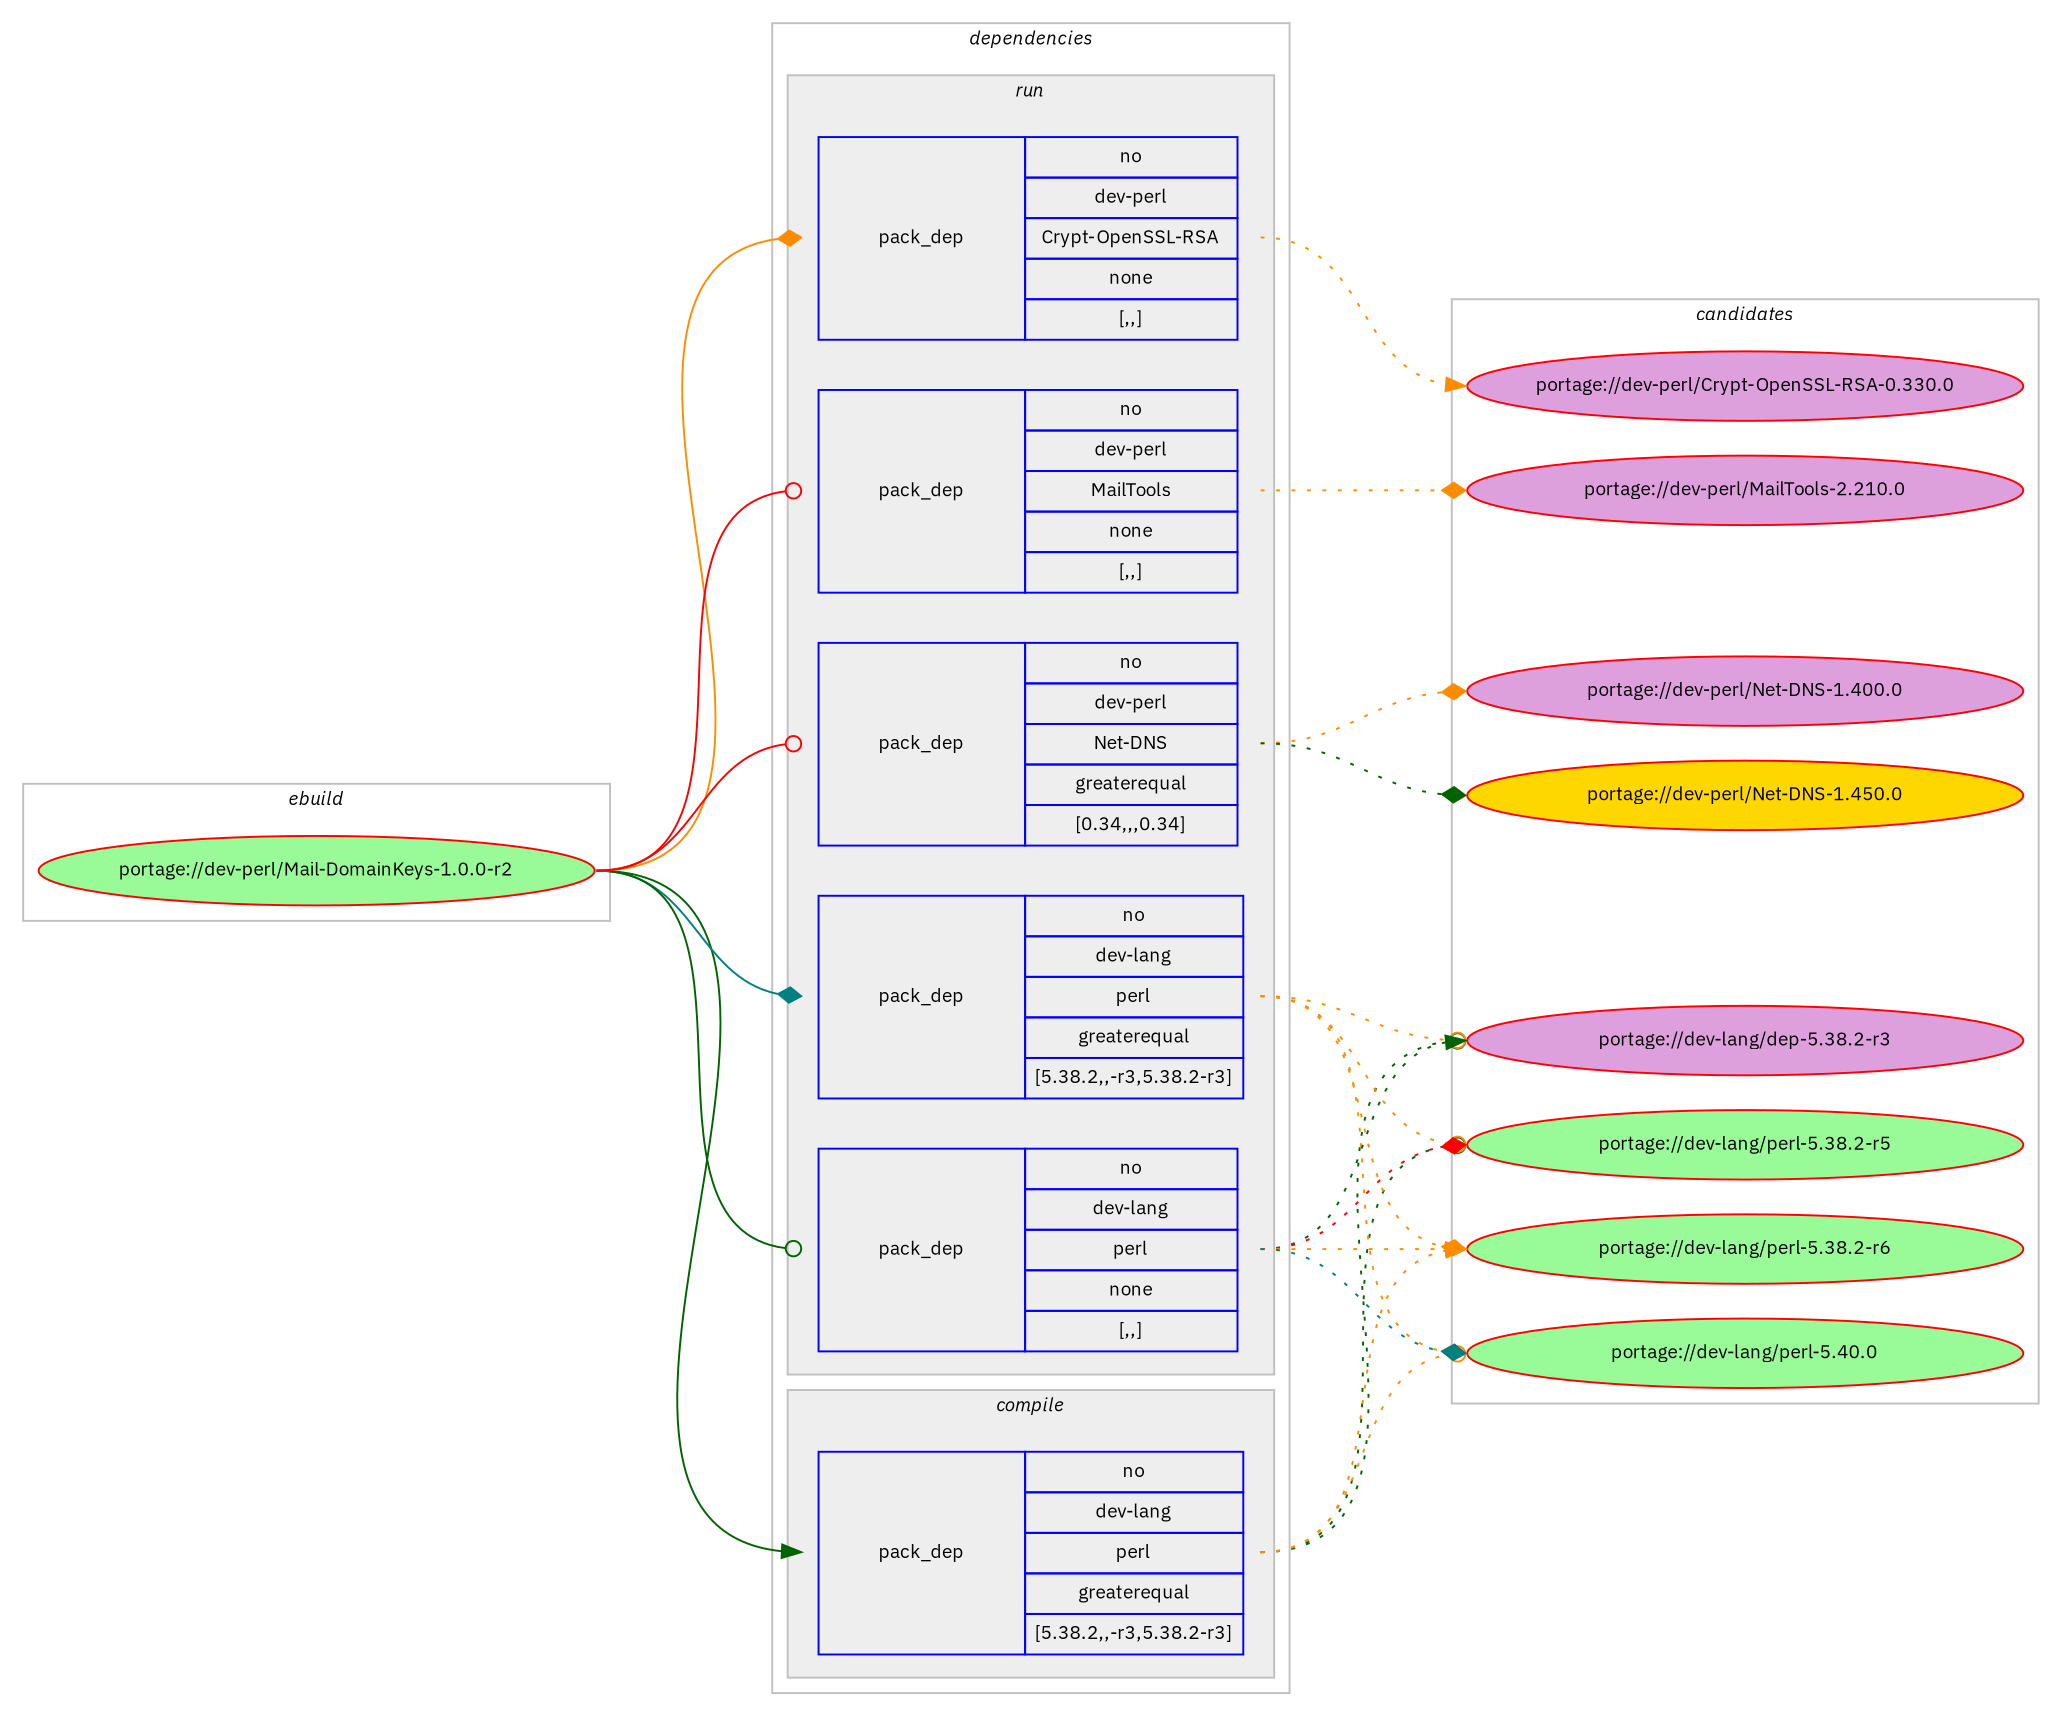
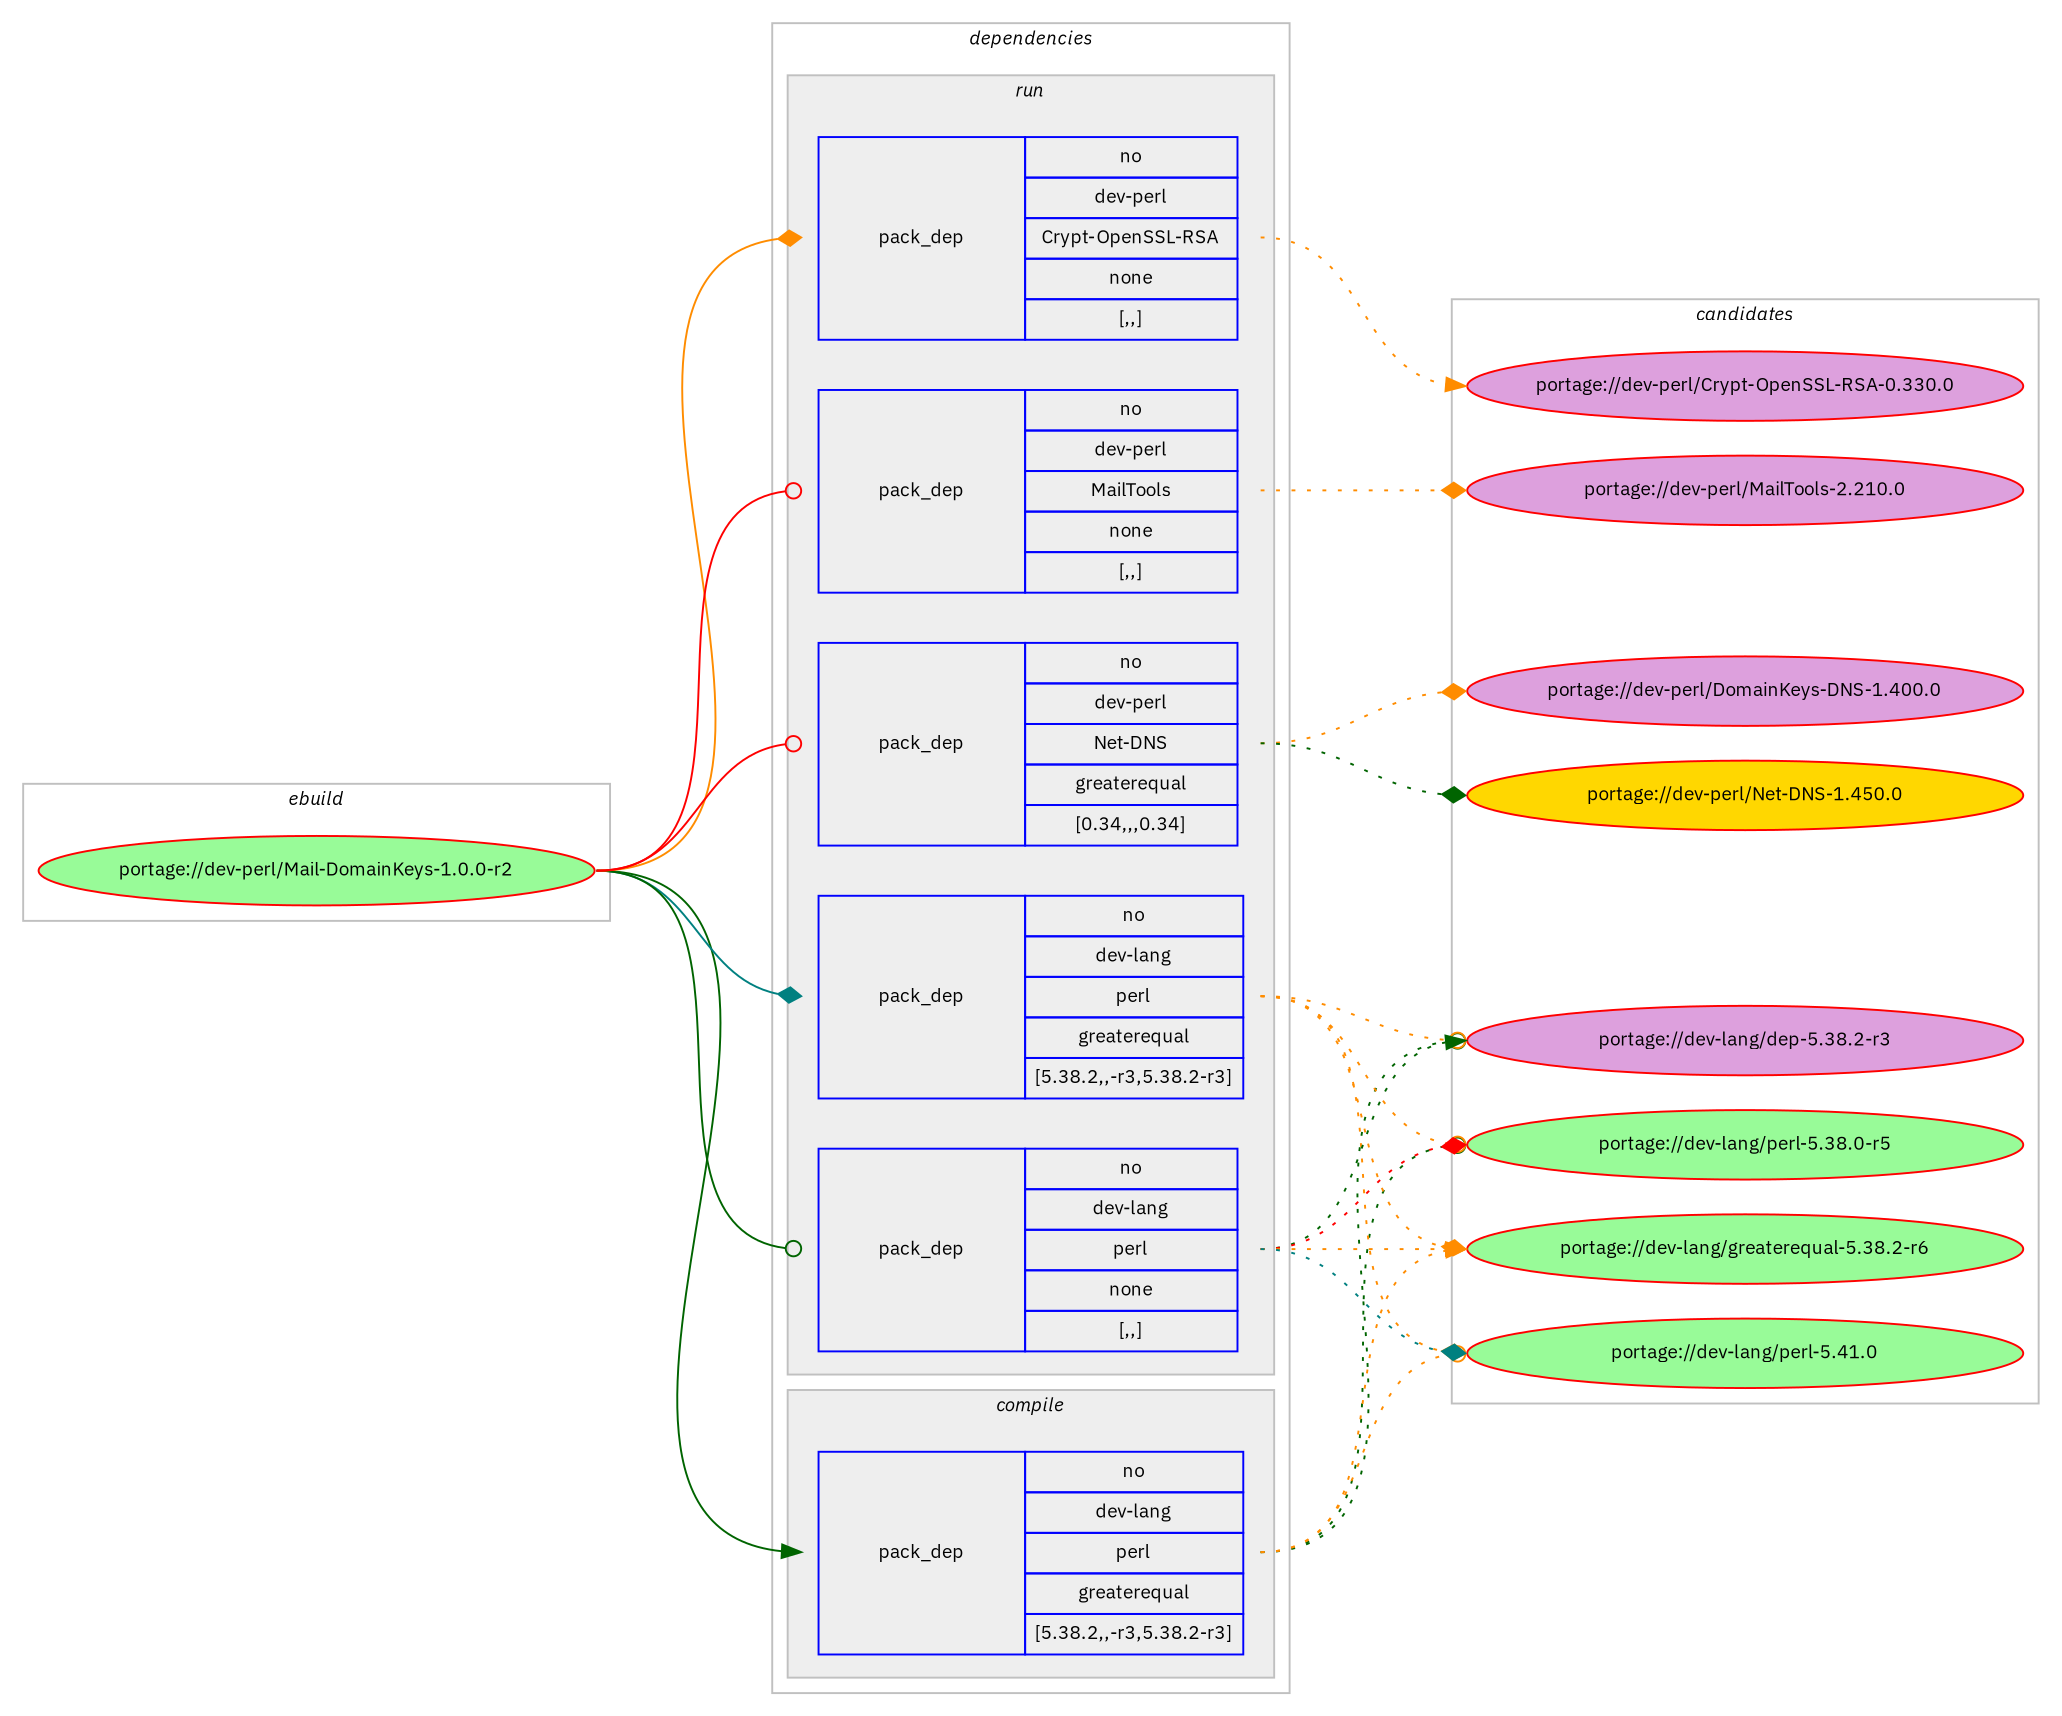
(1745, 691) -> (1745, 691)
(1745, 1145) -> (1745, 1145)
(1745, 1249) -> (1745, 1249)
(1745, 1353) -> (1745, 1353)
